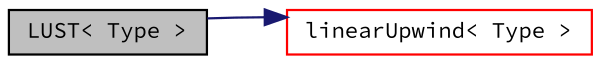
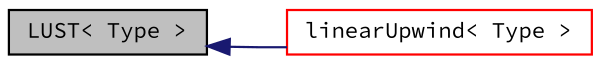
(236, 18) -> (258, 47)
